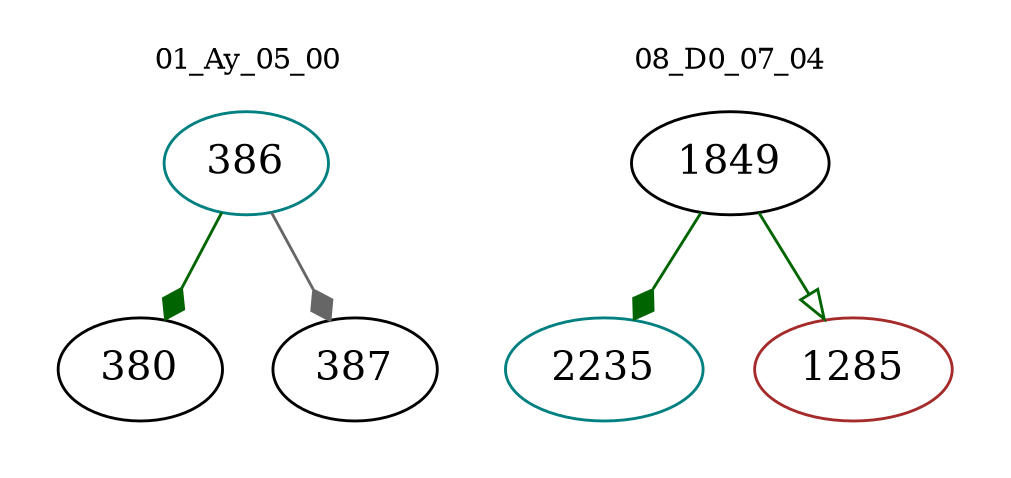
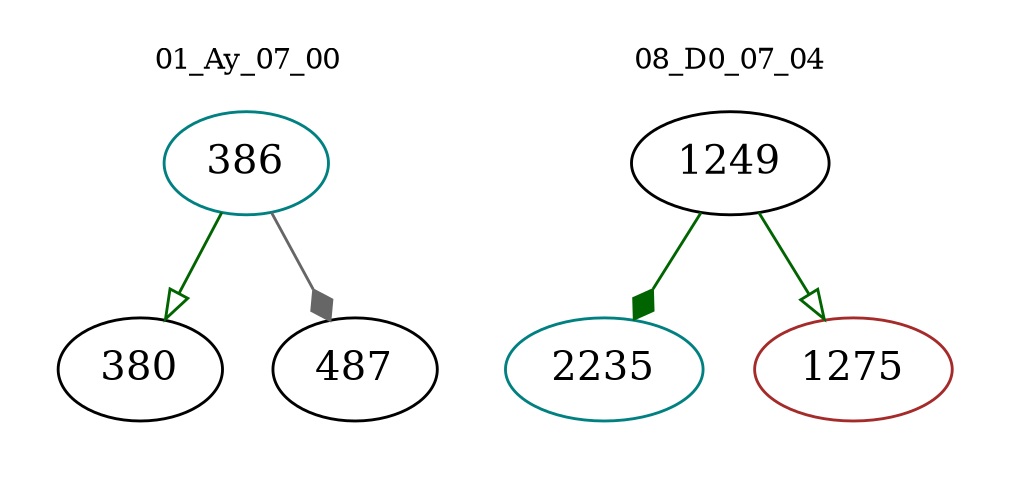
(248, 62) -> (248, 62)
(730, 163) -> (730, 163)
(200, 253) -> (200, 253)
(355, 369) -> (355, 369)
(853, 369) -> (853, 369)
